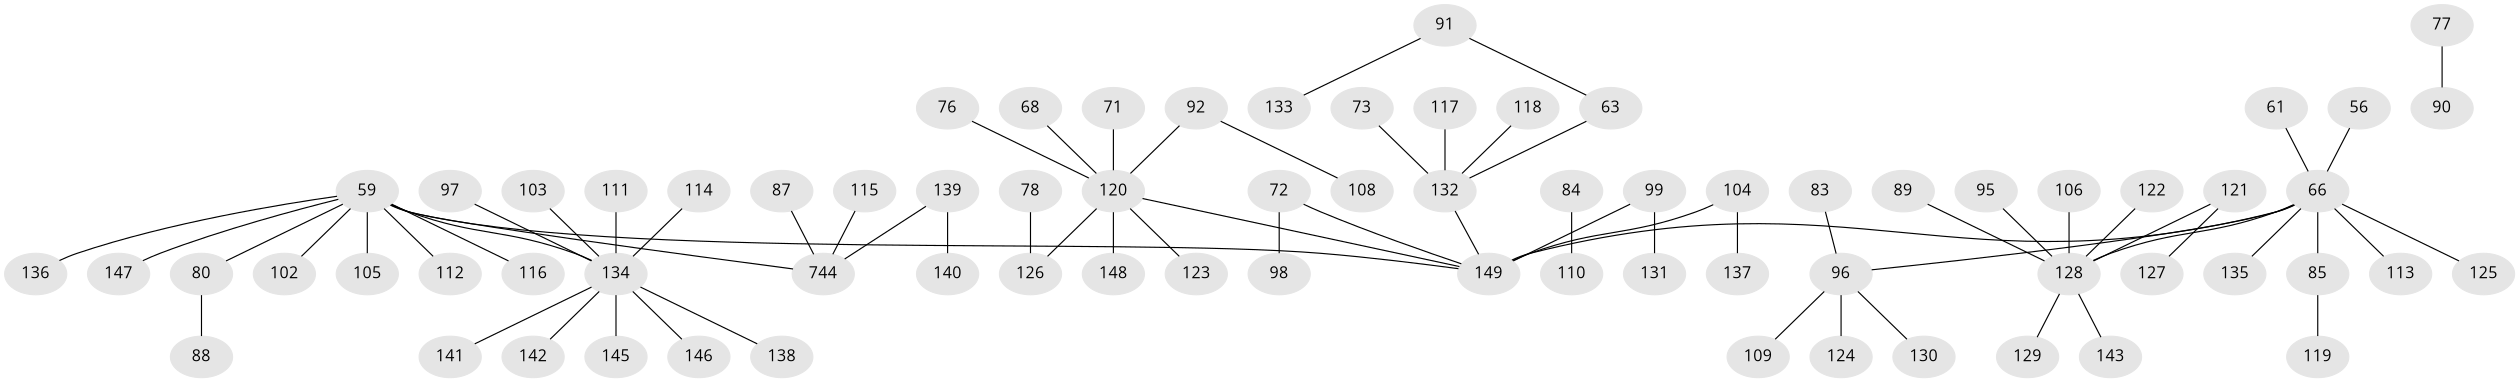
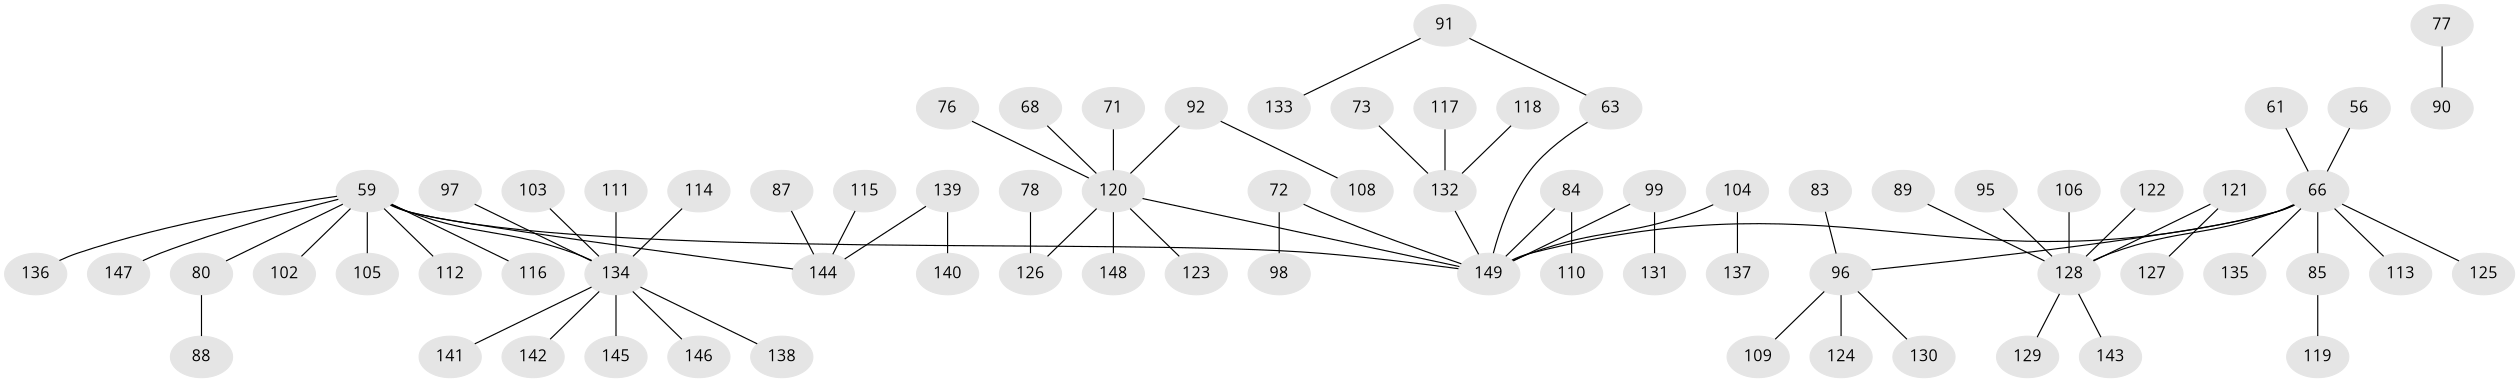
(1528, 150) -> (1526, 177)
none -> (1530, 232)
(823, 274) -> (823, 274)
